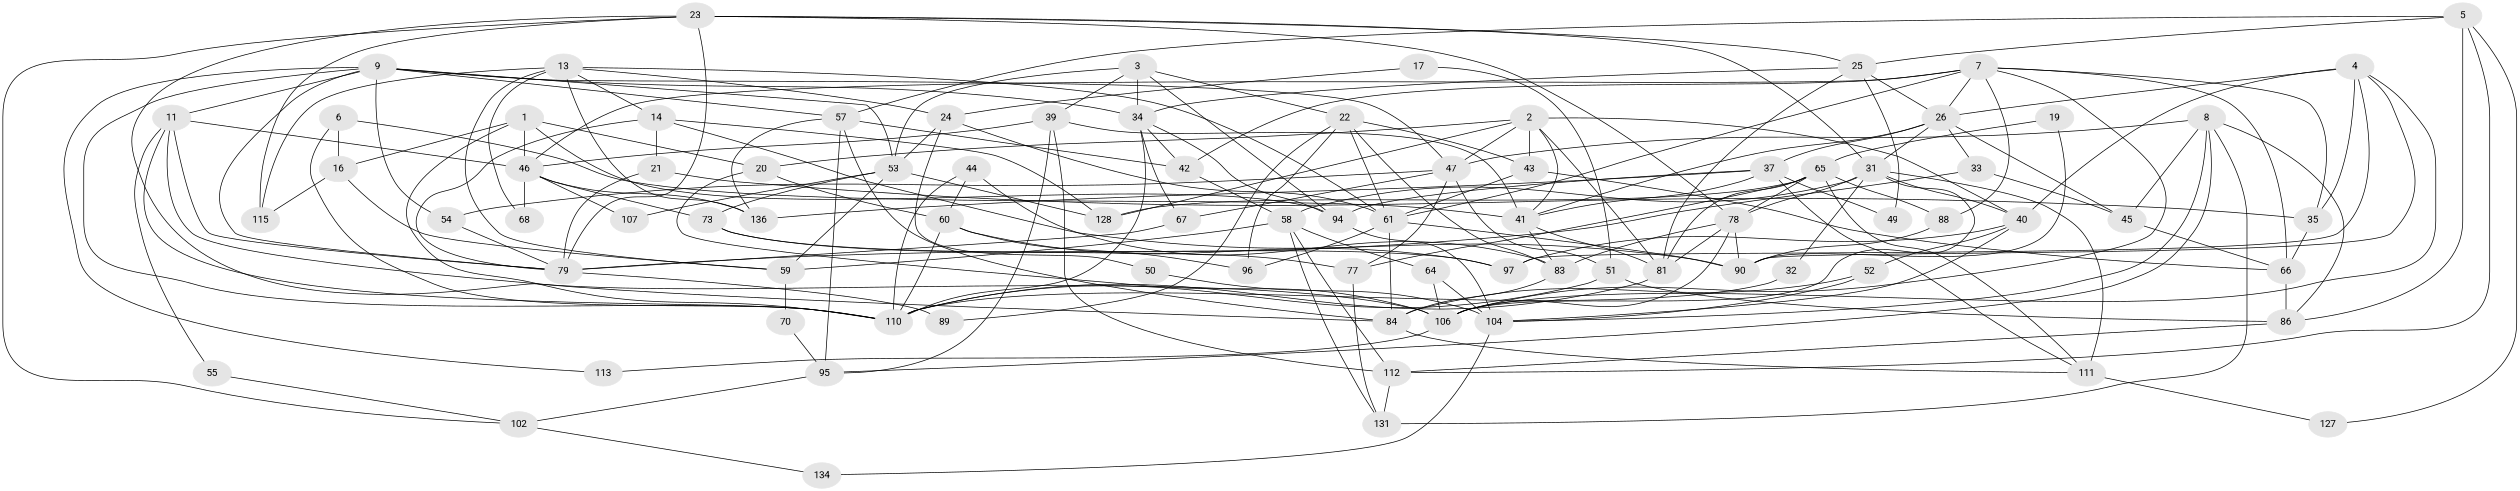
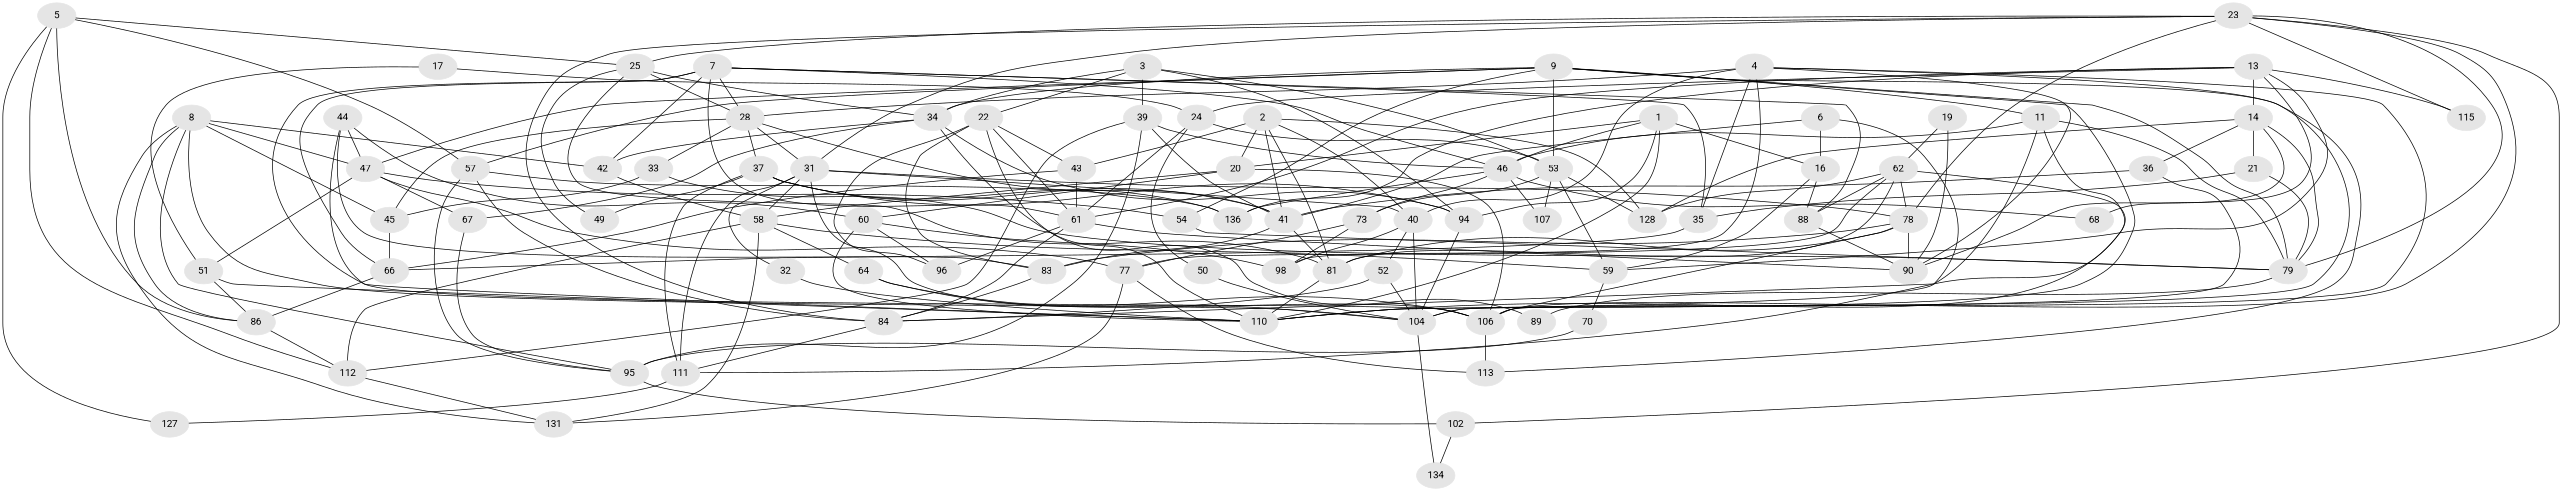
none -> (764, 42)
(1941, 118) -> (745, 118)
(997, 142) -> (397, 143)
(1490, 143) -> (354, 143)
(1820, 169) -> (1899, 169)
none -> (2148, 169)
none -> (997, 192)
(299, 195) -> (1812, 195)
(961, 245) -> (478, 339)
(1509, 271) -> (1281, 271)
none -> (2236, 295)
none -> (1269, 346)
(212, 373) -> none
